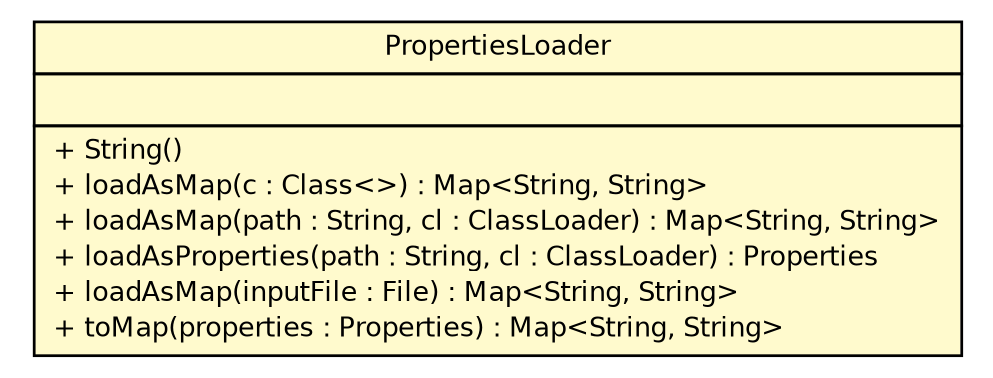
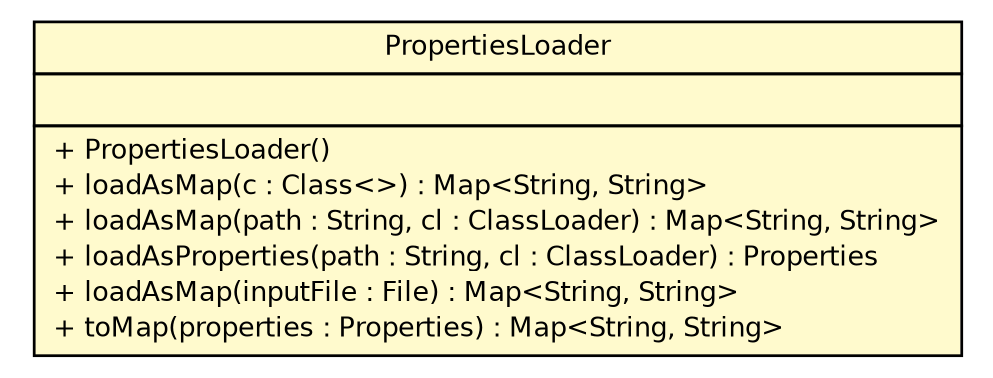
(119, 150) -> (193, 150)
